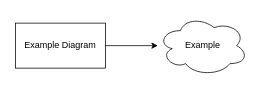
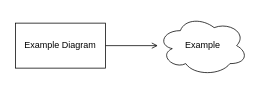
(151, 45) -> (153, 45)
